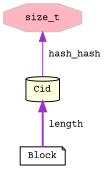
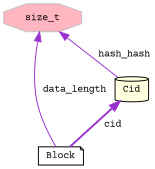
none -> (36, 96)
(63, 124) -> (110, 124)
